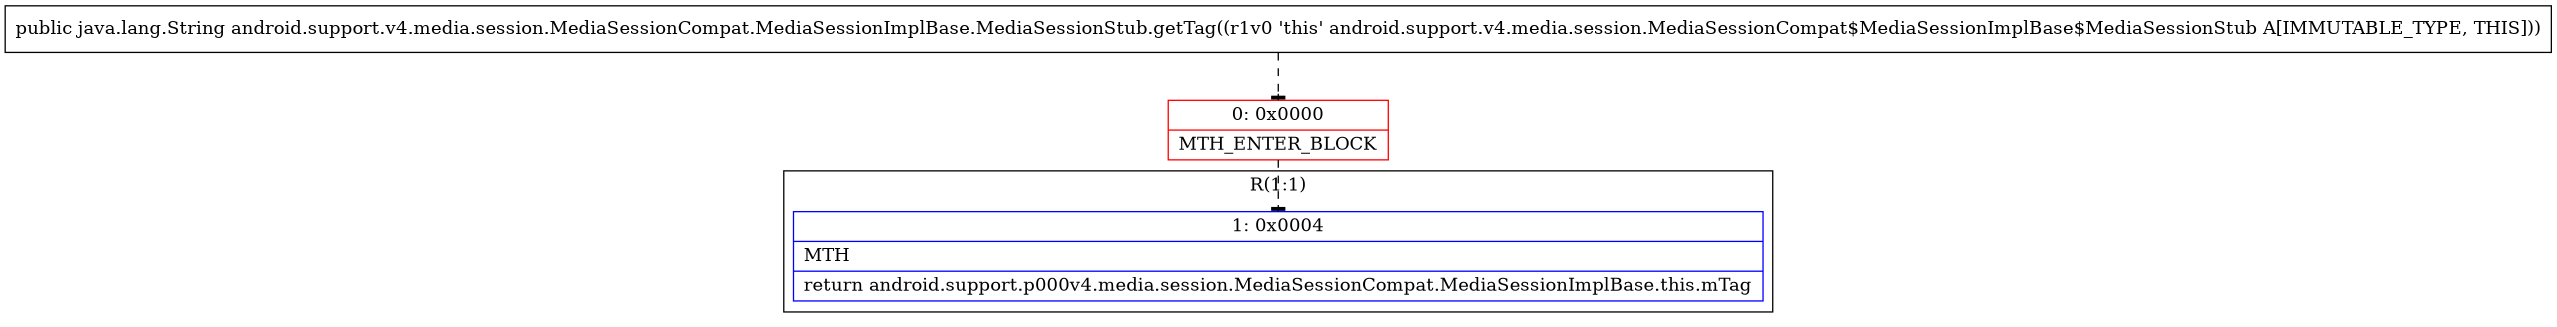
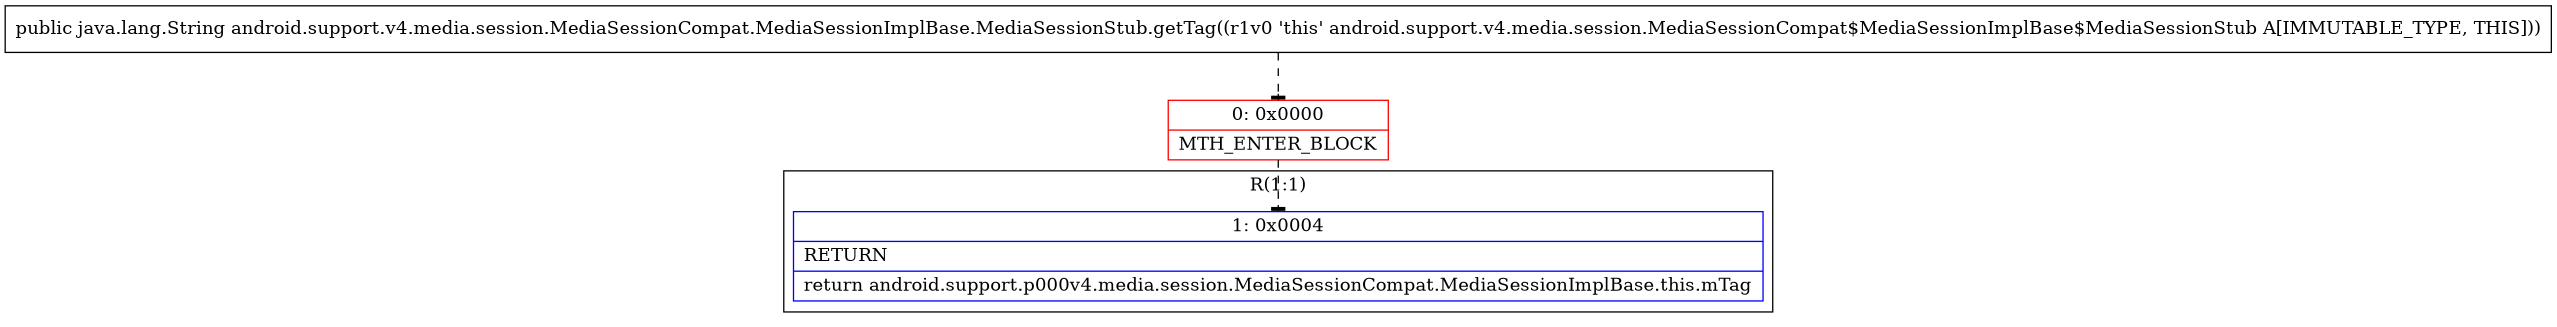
(827, 256) -> (846, 256)
